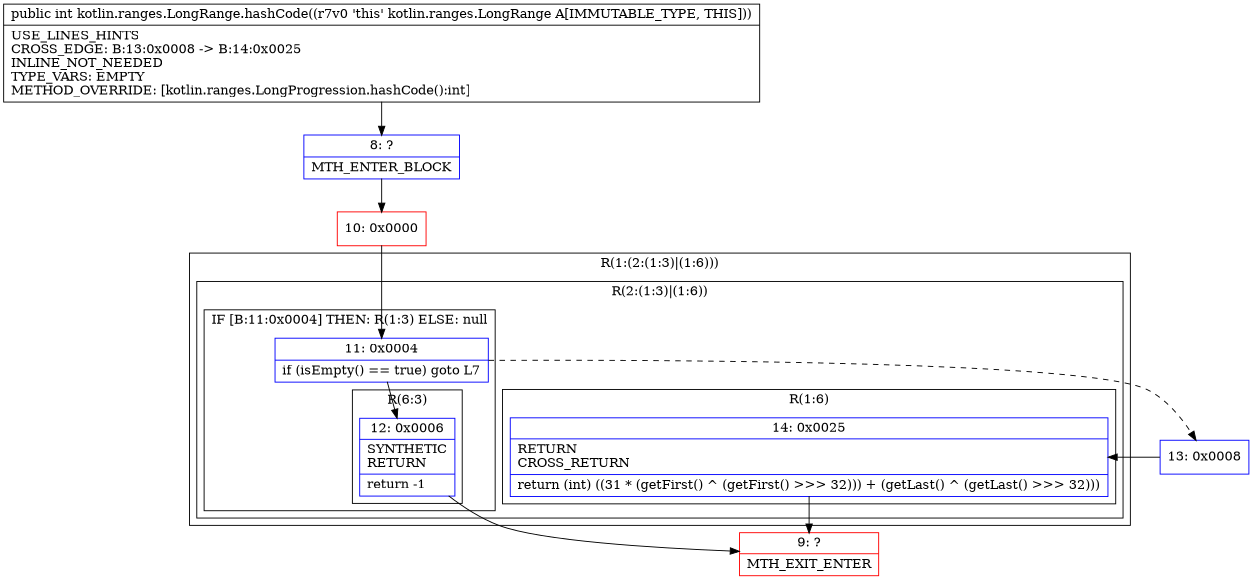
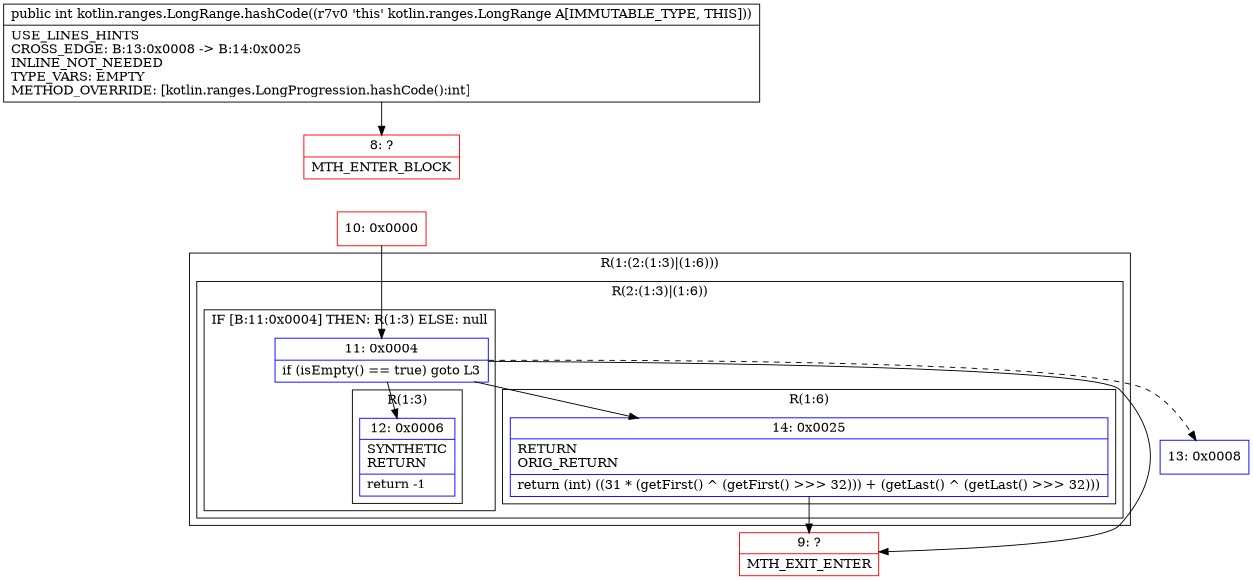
(382, 157) -> (382, 157)
(382, 191) -> none
(382, 371) -> (382, 371)
(407, 400) -> (407, 400)
(1139, 457) -> (552, 399)
(574, 463) -> (568, 463)
(585, 541) -> (1137, 413)
